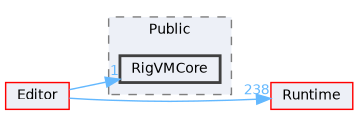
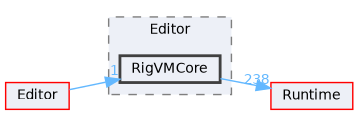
(170, 30) -> (170, 30)
(163, 101) -> (240, 82)
